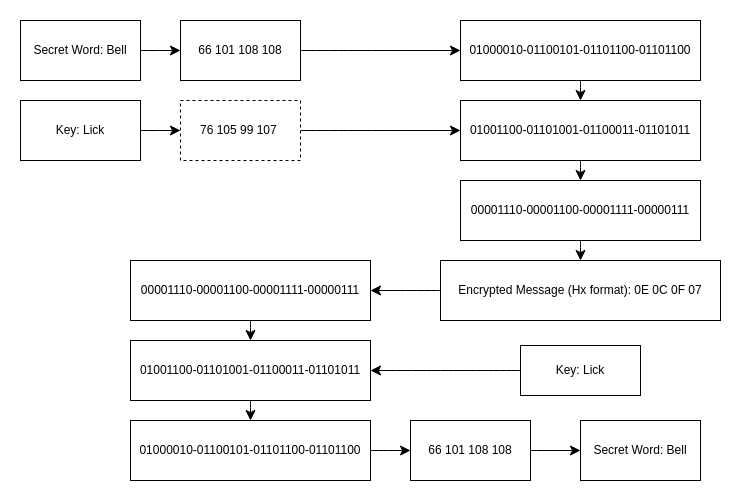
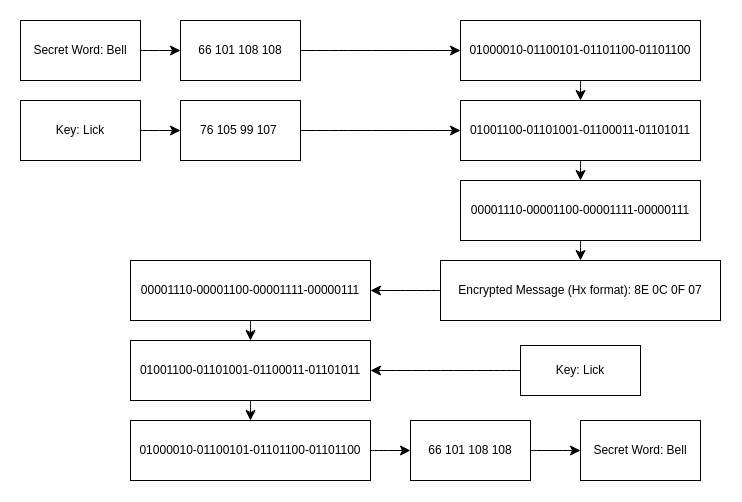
(241, 131) -> (241, 131)
(581, 291) -> (581, 291)
